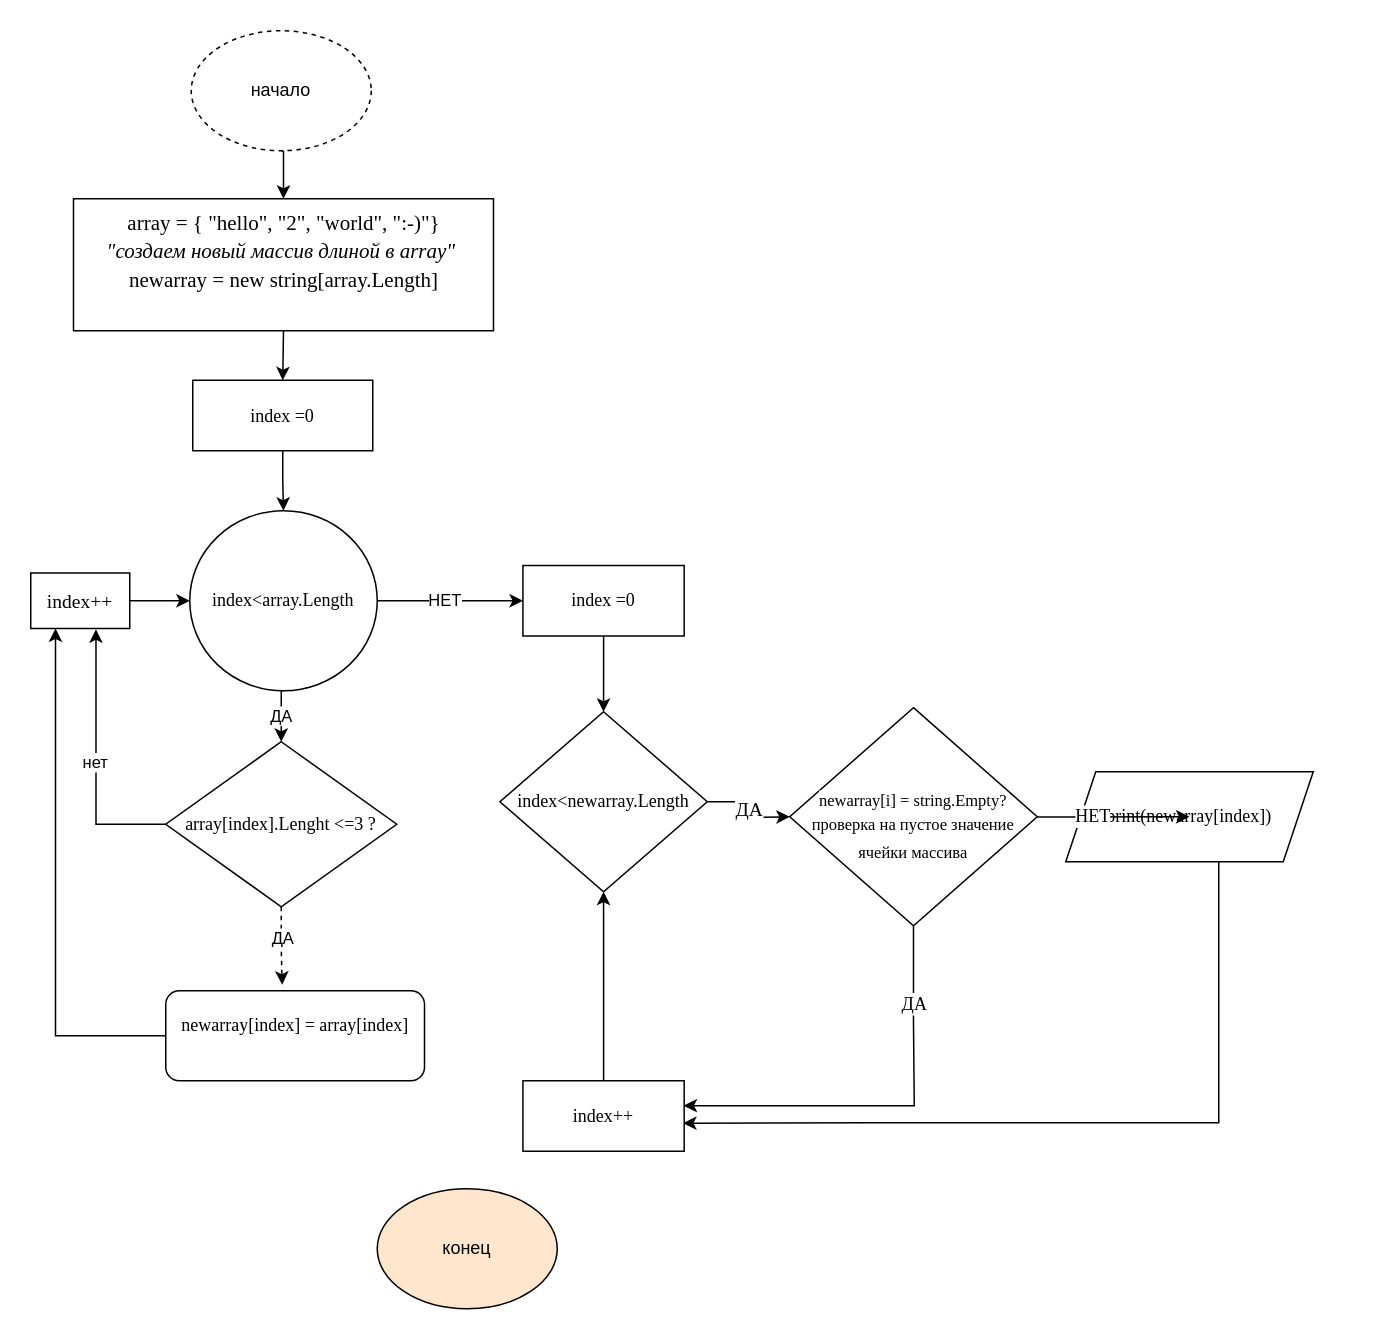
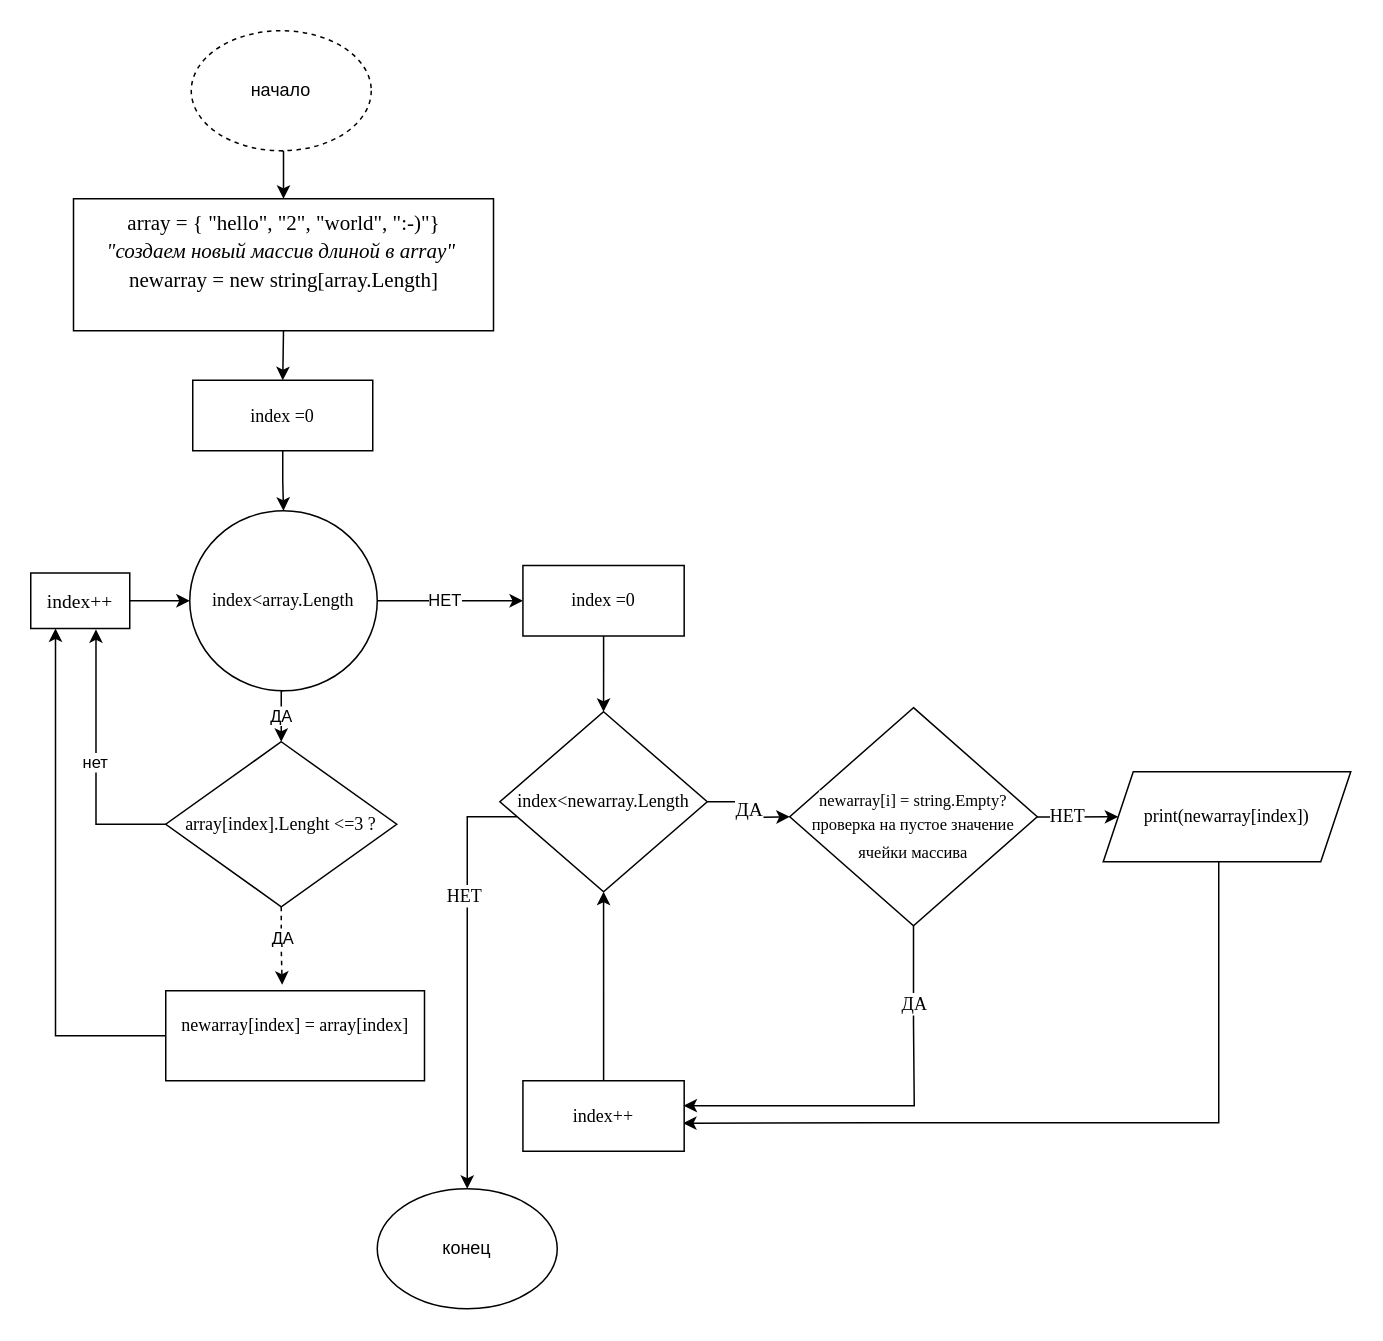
(1190, 817) -> (1227, 817)
none -> (467, 973)
(295, 1036) -> (295, 1036)
(467, 1249) -> (467, 1249)
